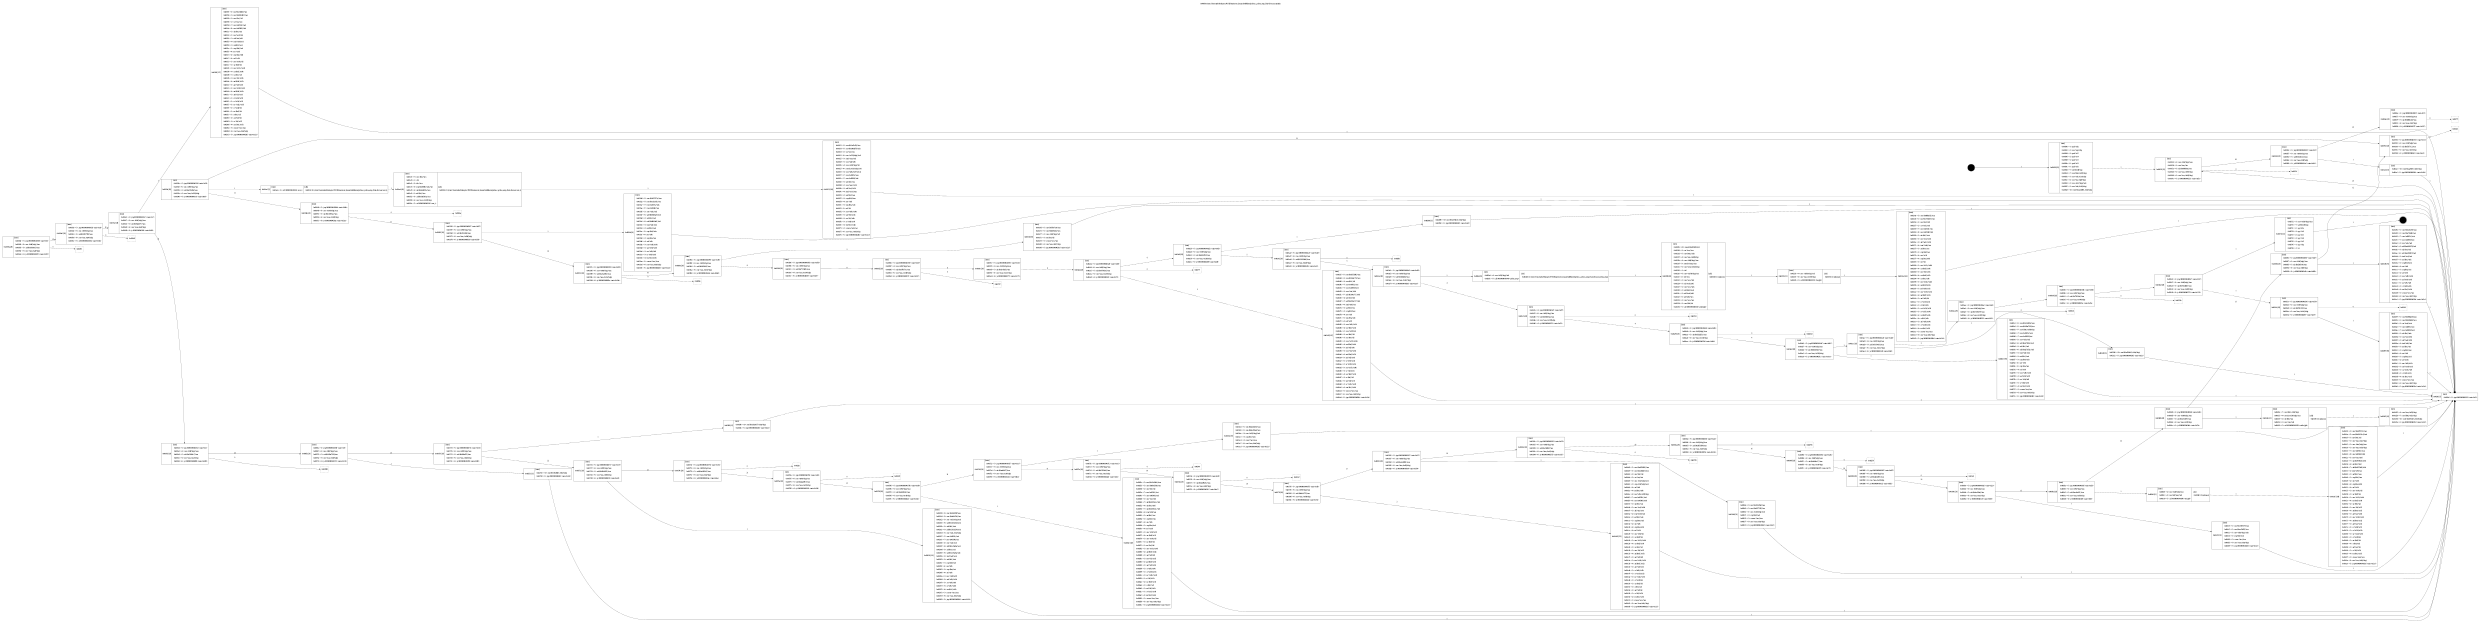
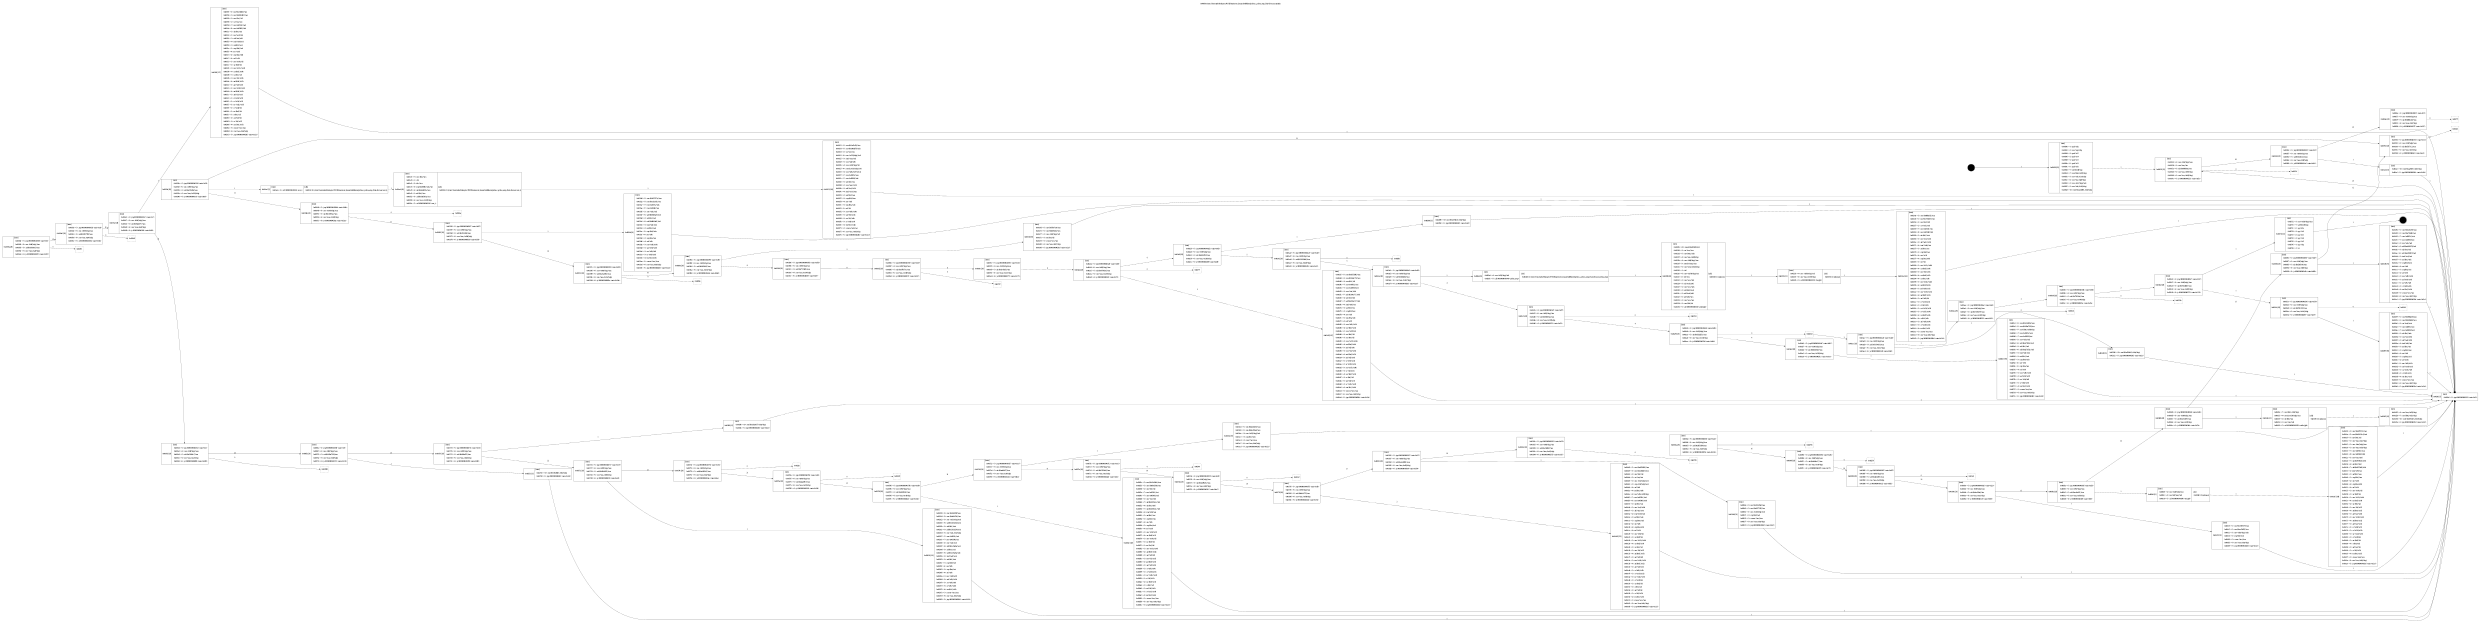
(1840, 347) -> (1830, 336)
(1617, 446) -> none
